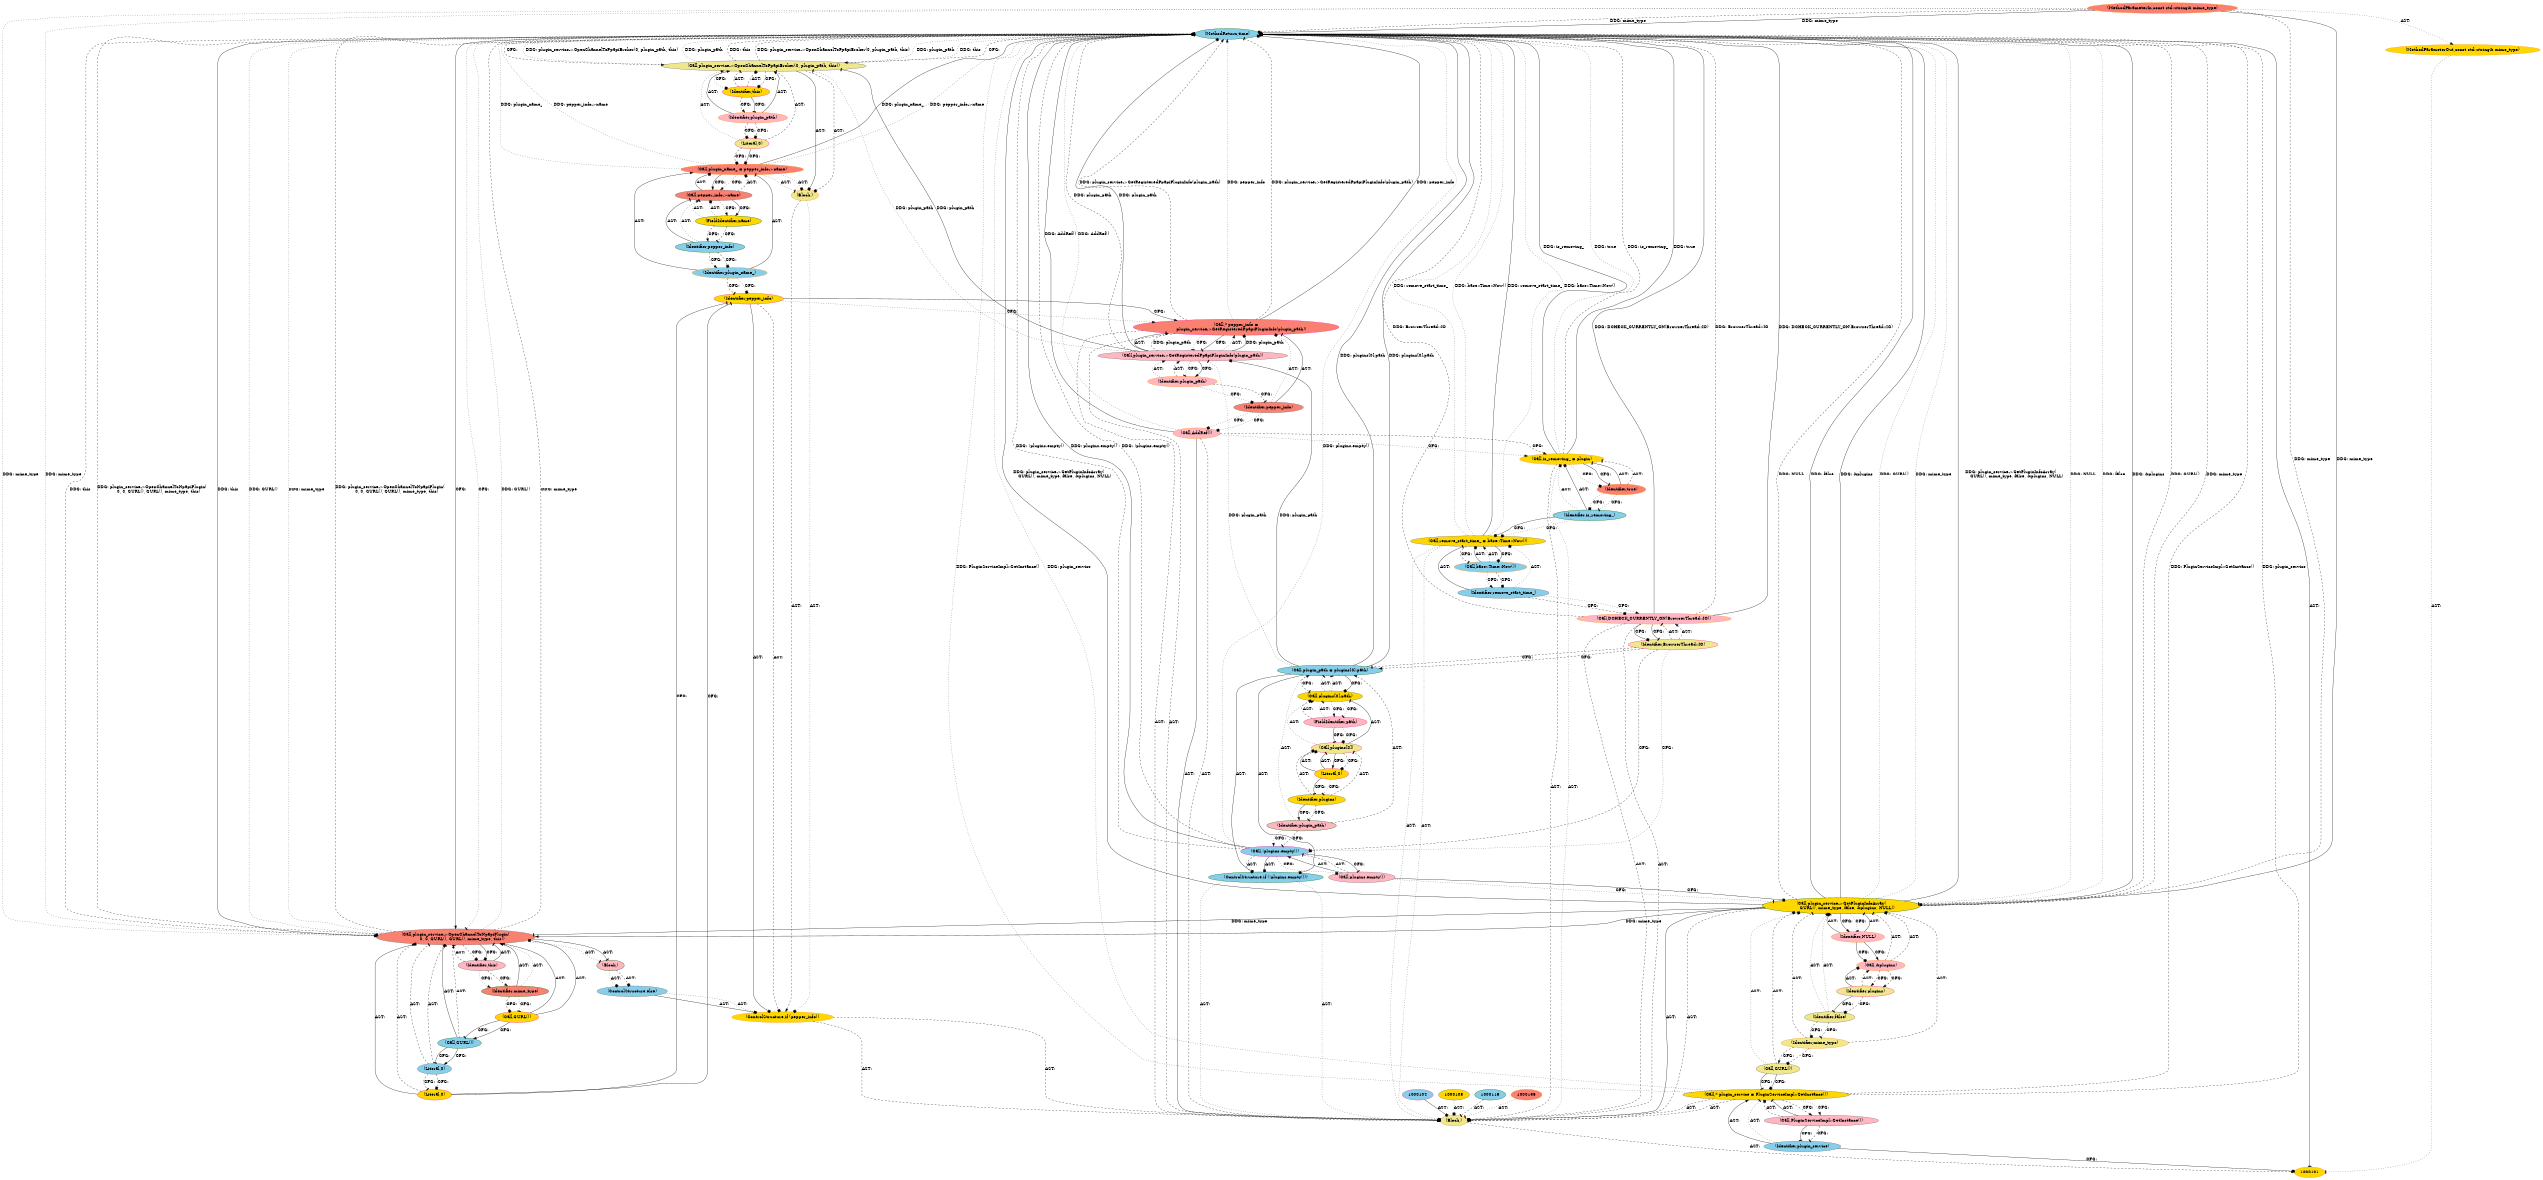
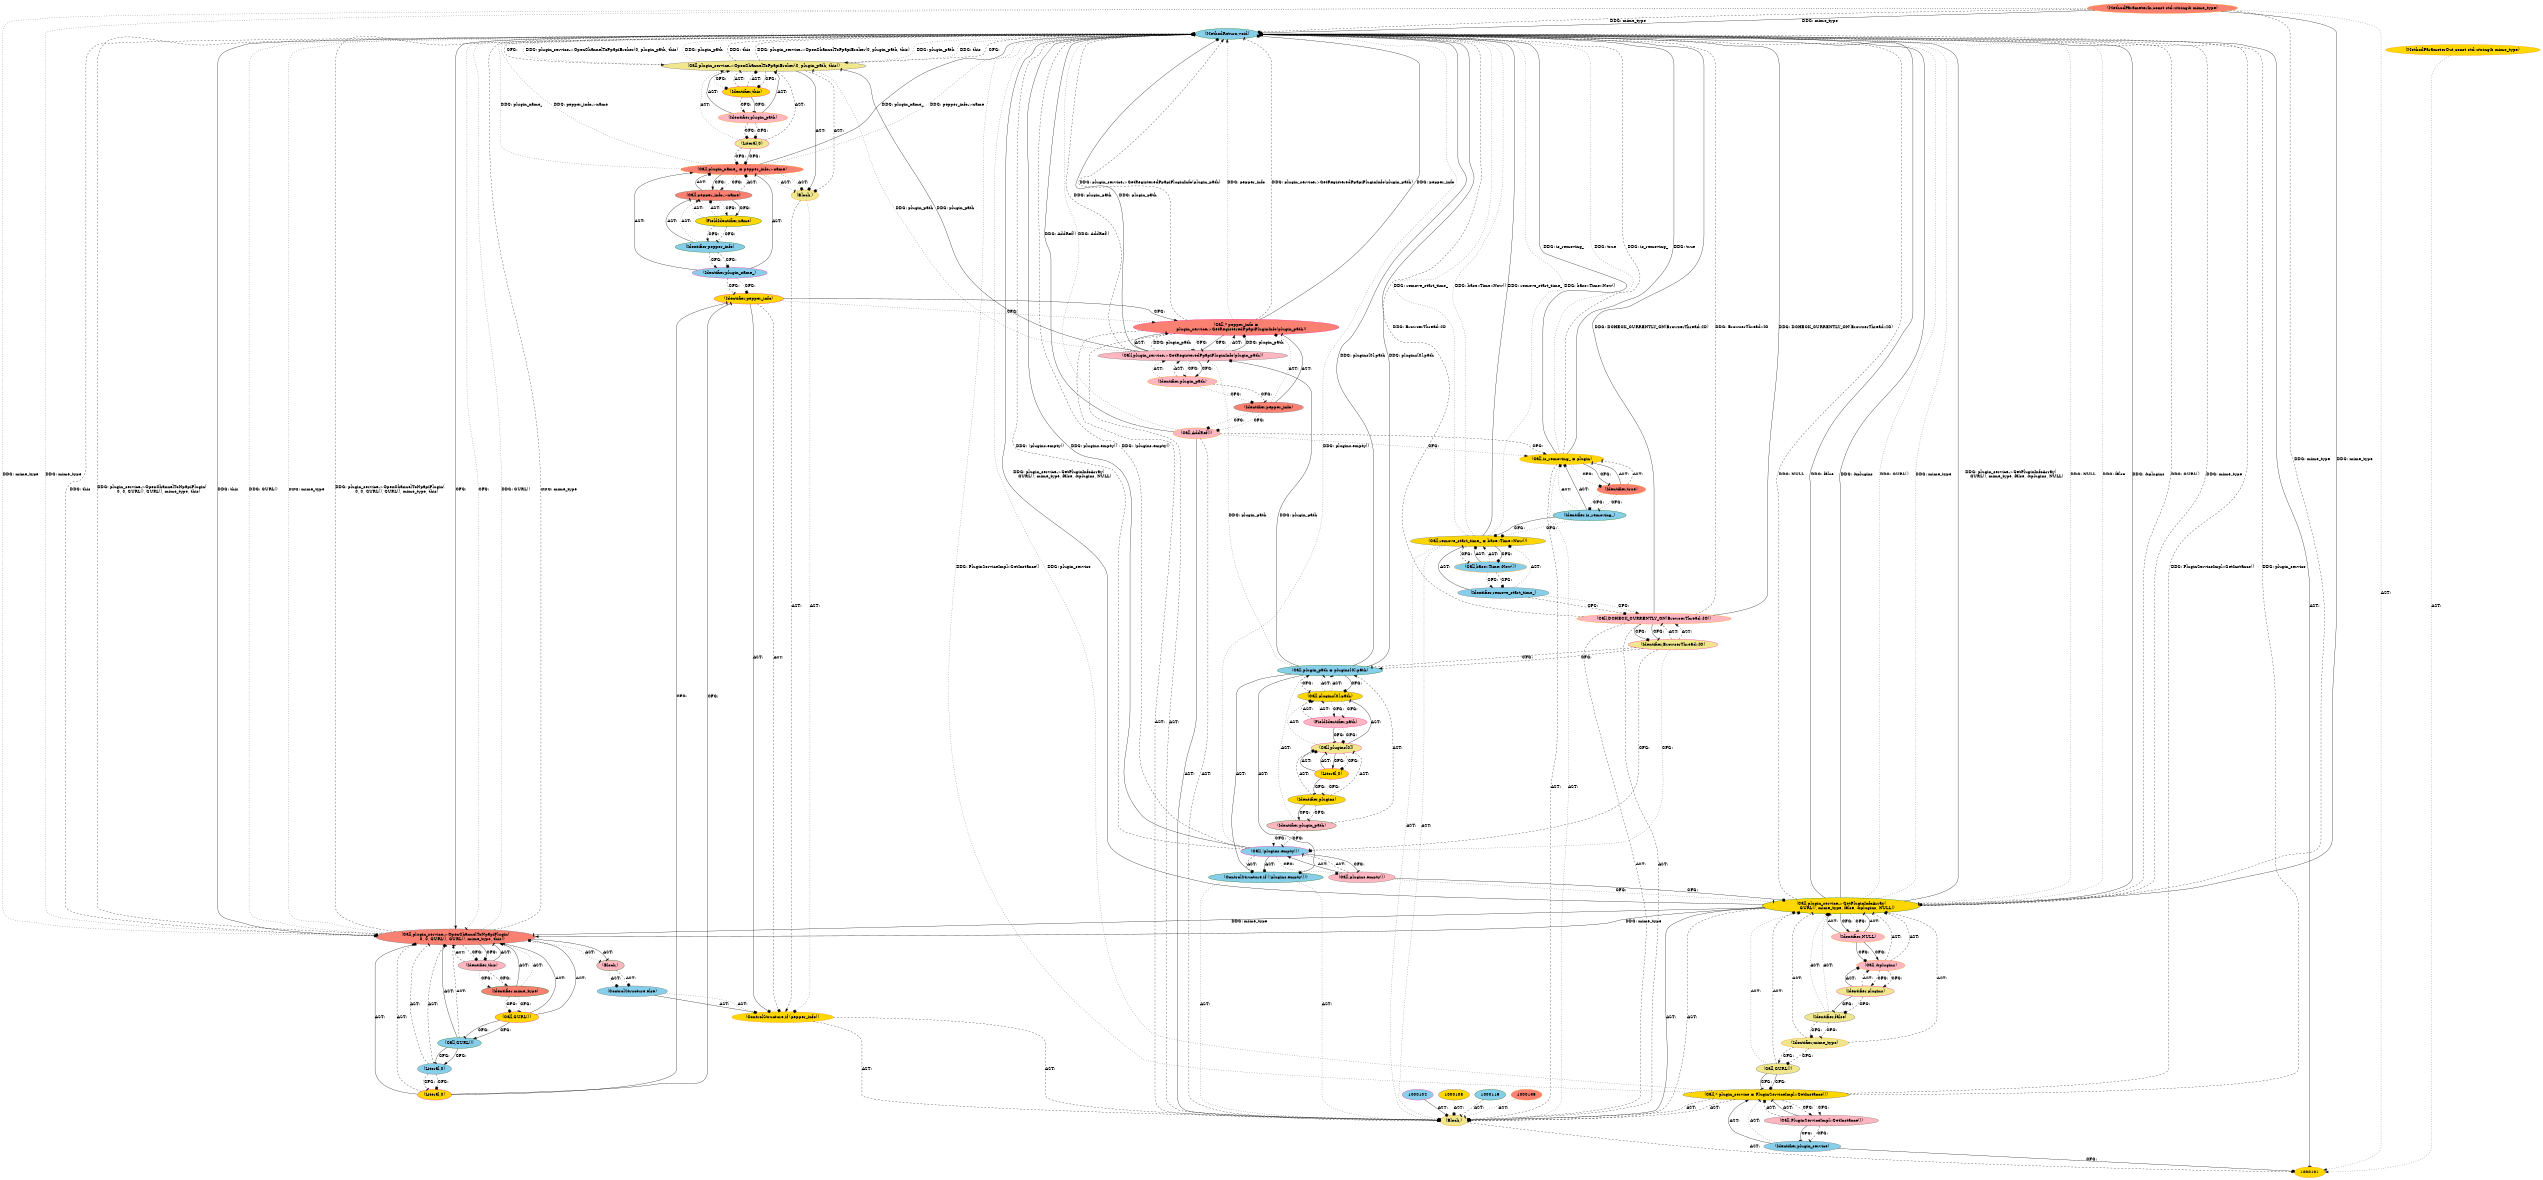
(2346, 14) -> (2381, 544)
(1227, 34) -> (1227, 34)
(730, 273) -> (730, 273)
(2432, 653) -> (2432, 653)
